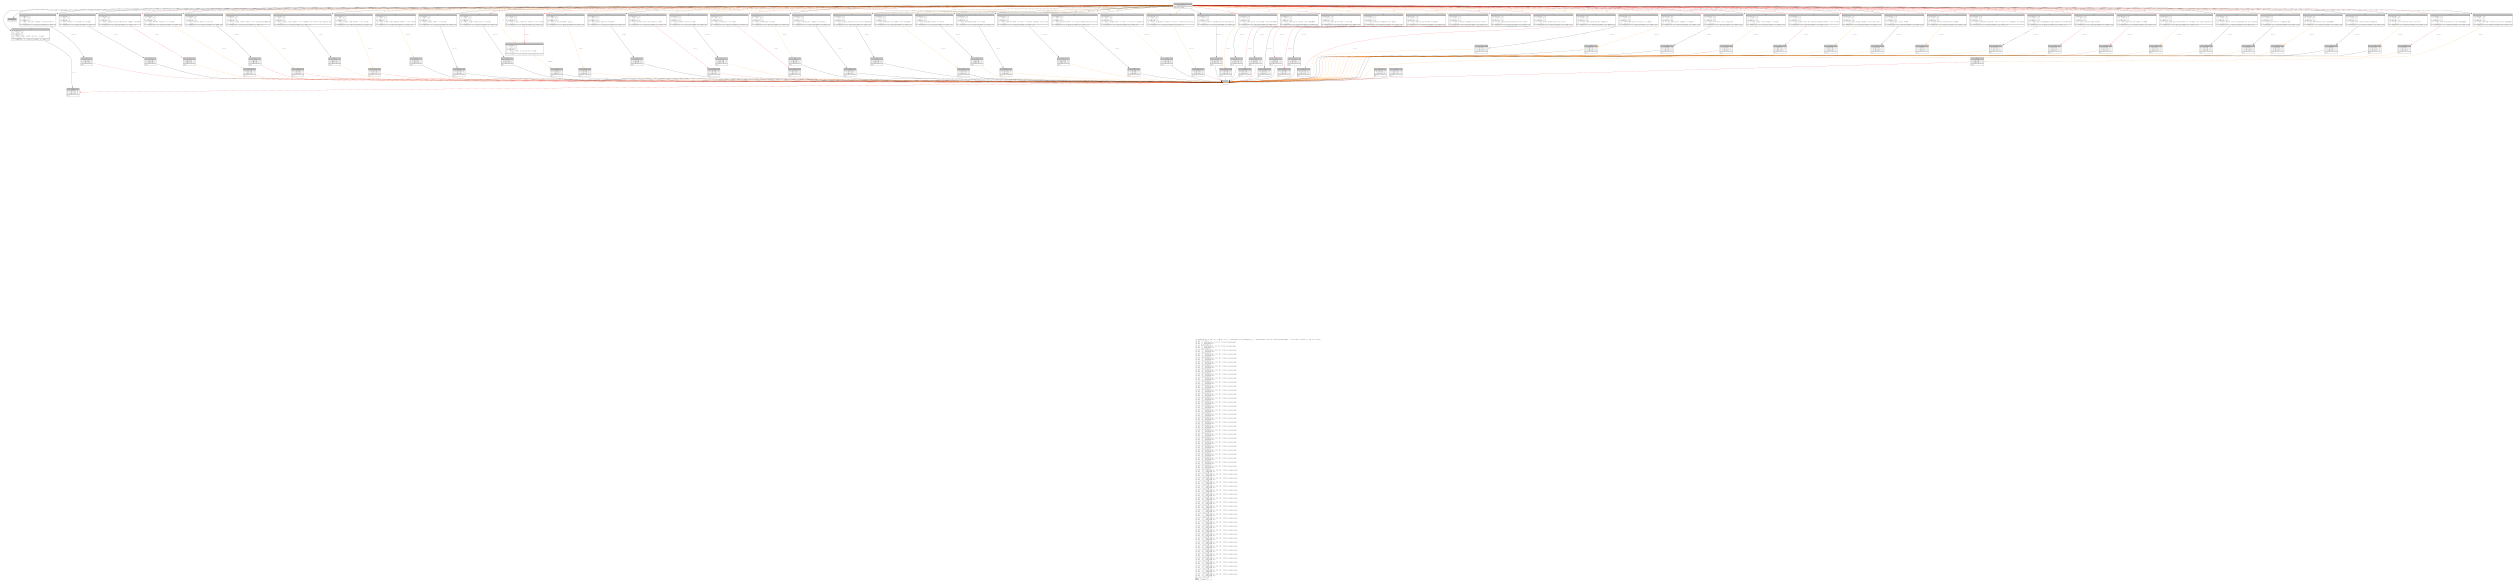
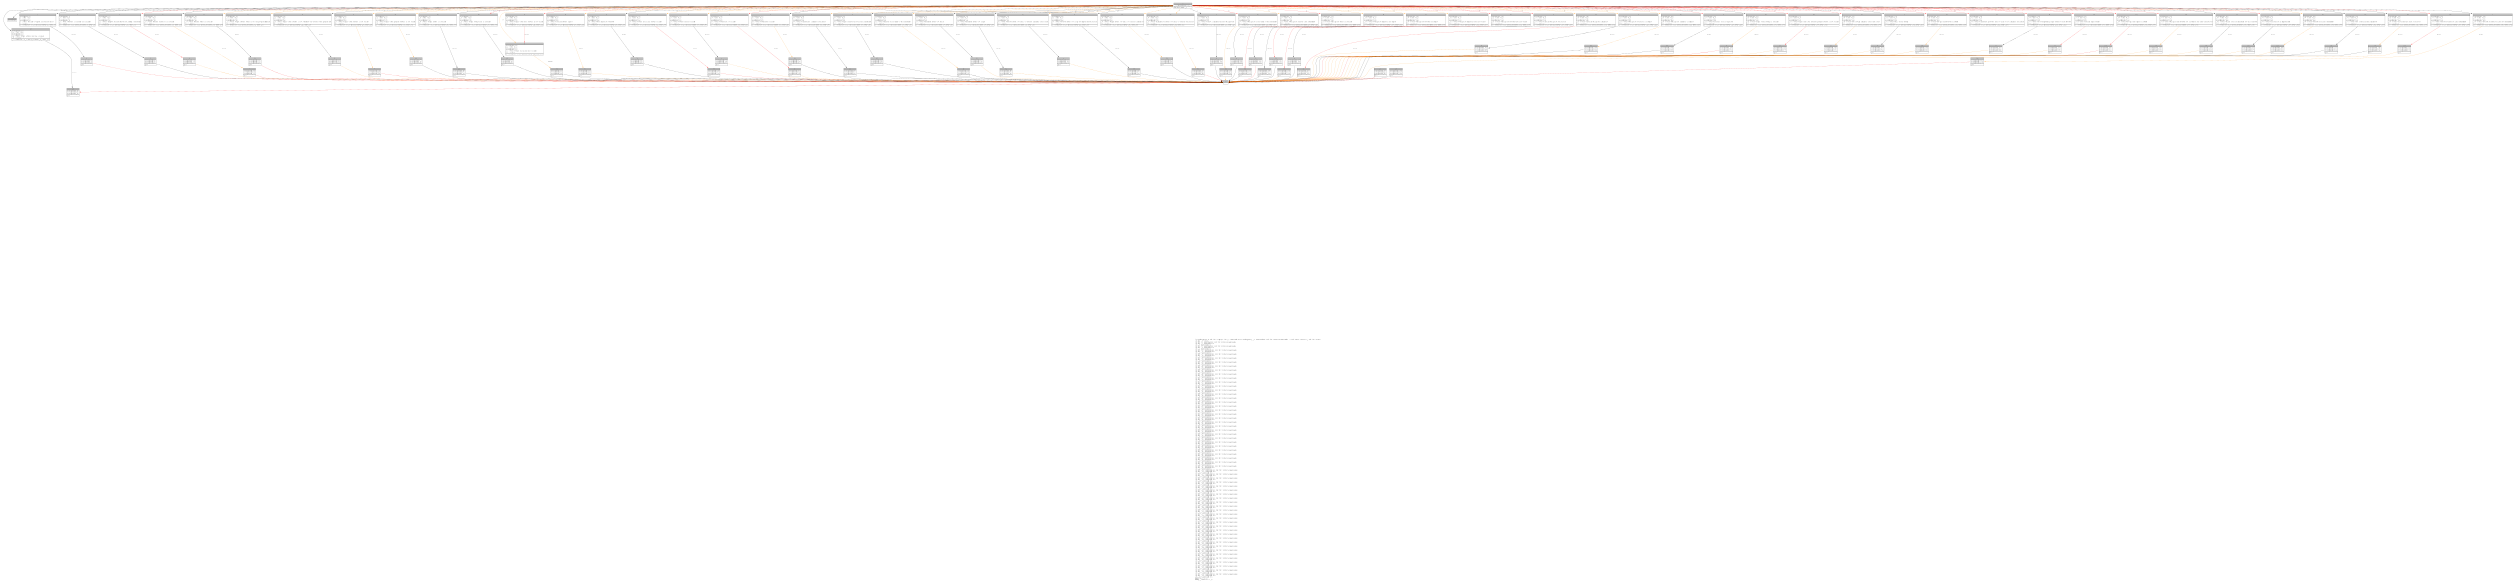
(298, 72) -> none
